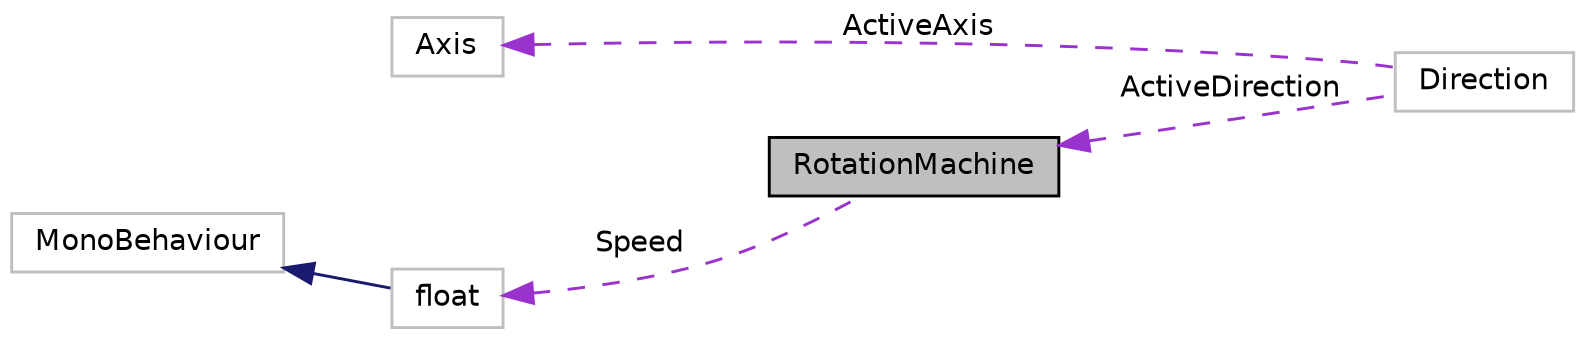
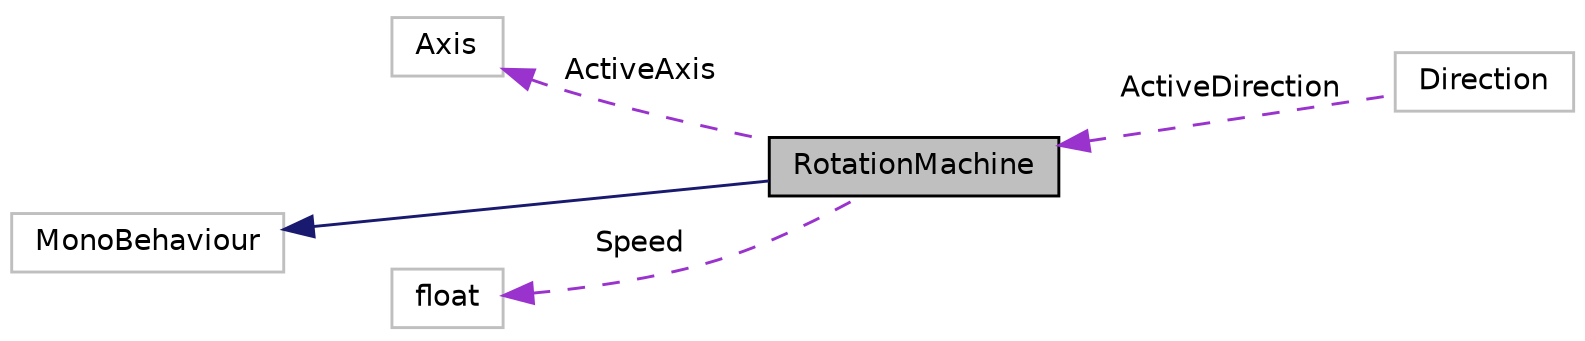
(965, 44) -> (649, 113)
(352, 281) -> (541, 204)
